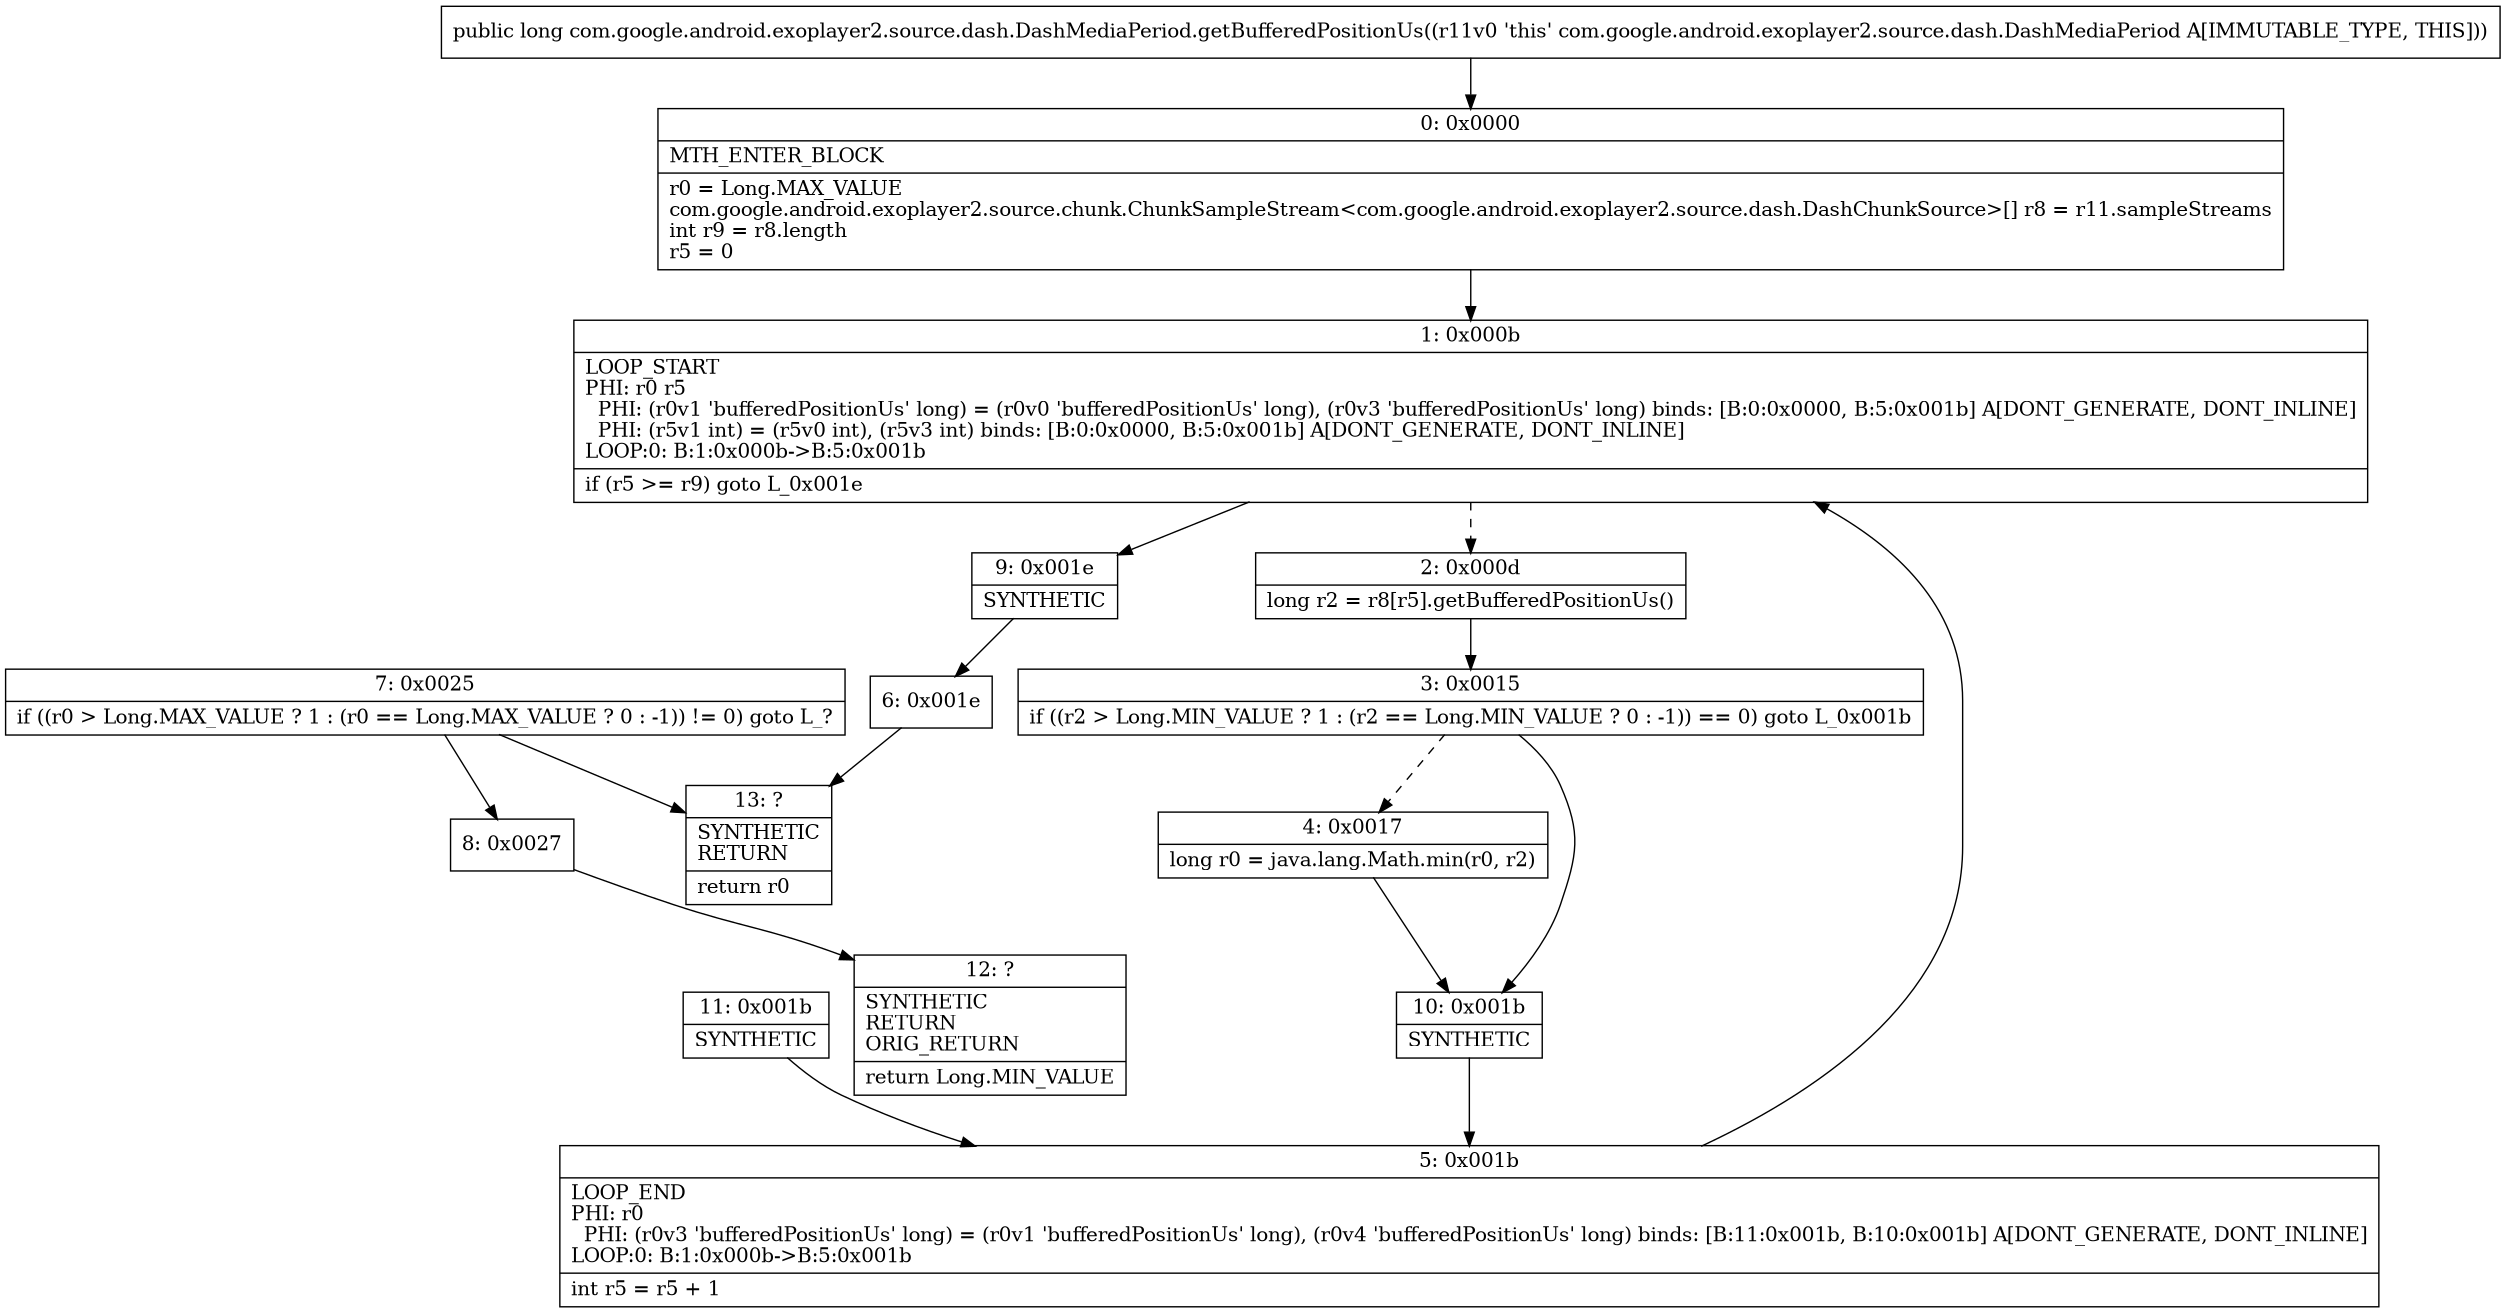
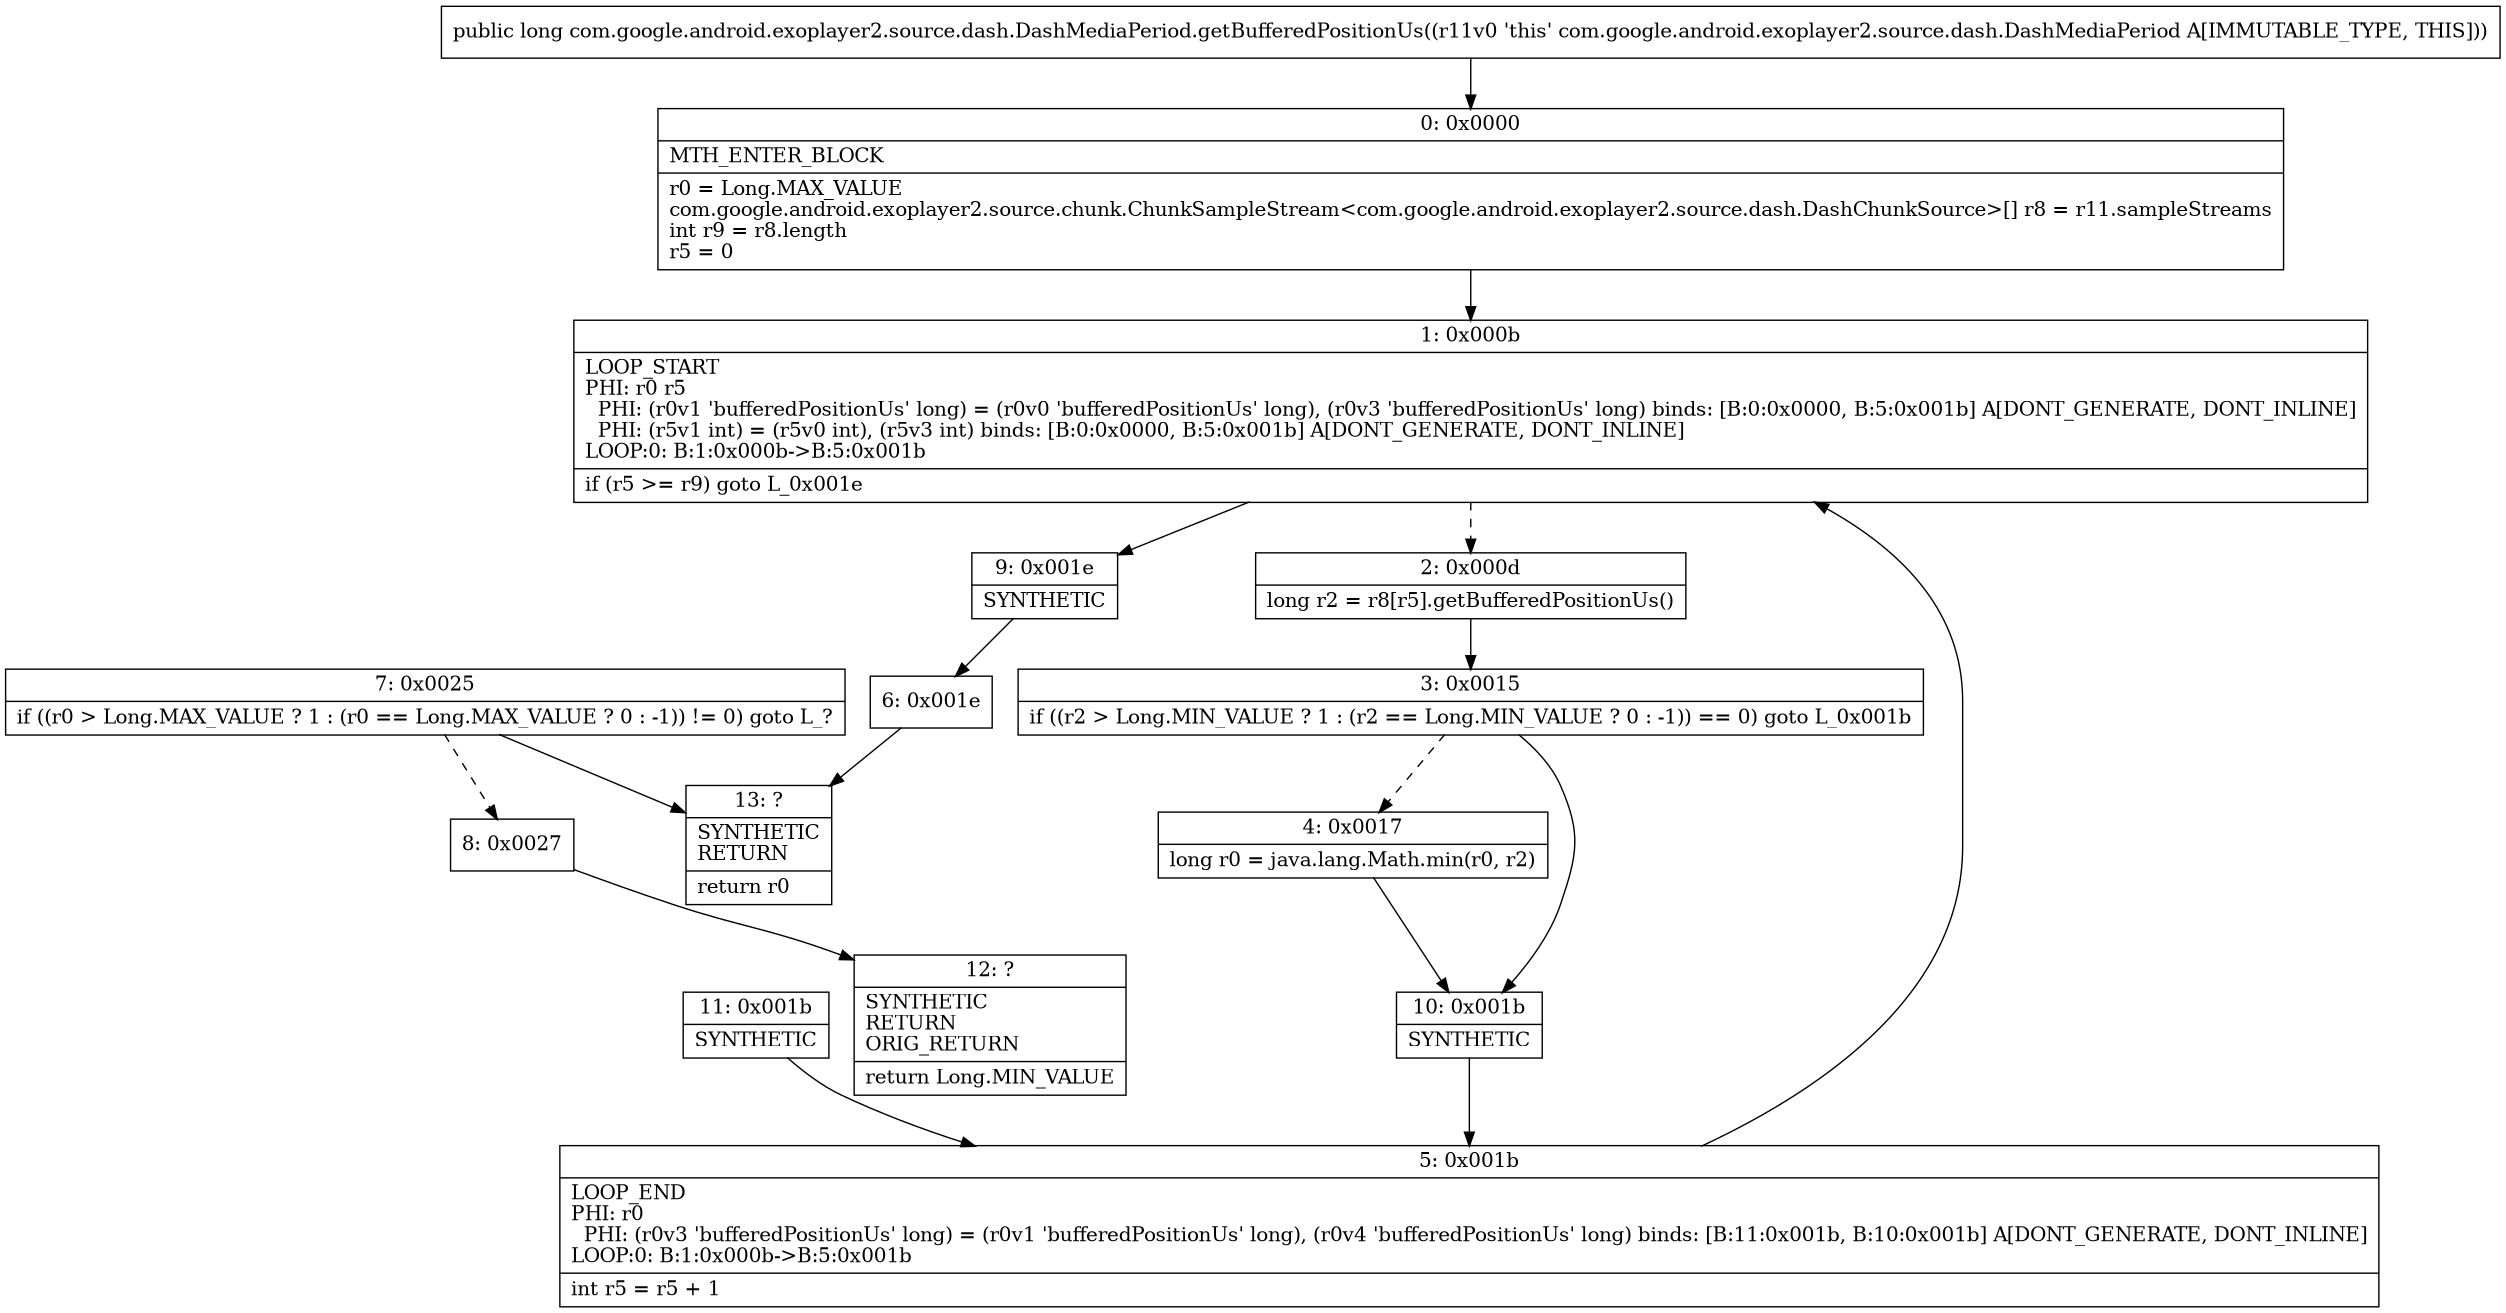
(467, 771) -> (467, 771)
